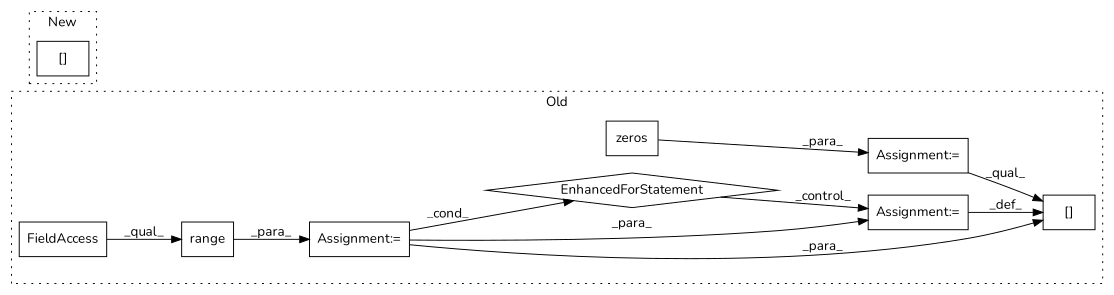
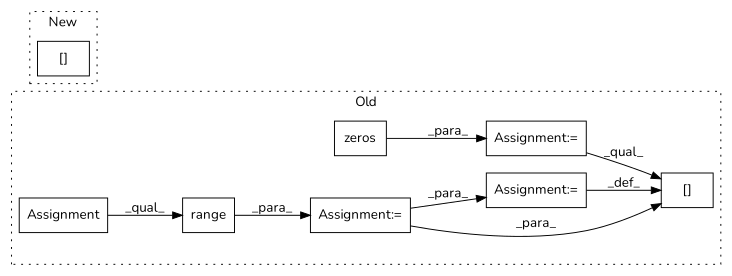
(632, 190) -> none
(63, 239) -> (63, 215)
